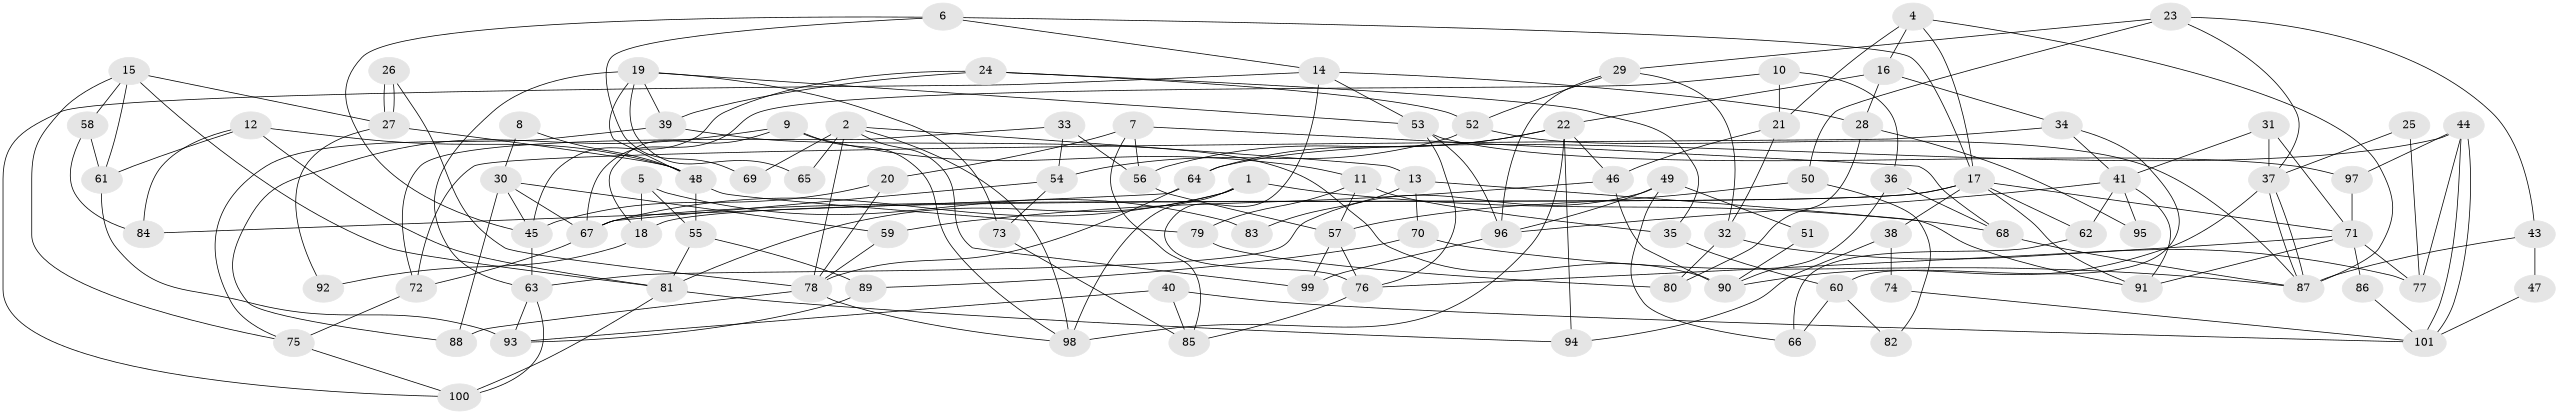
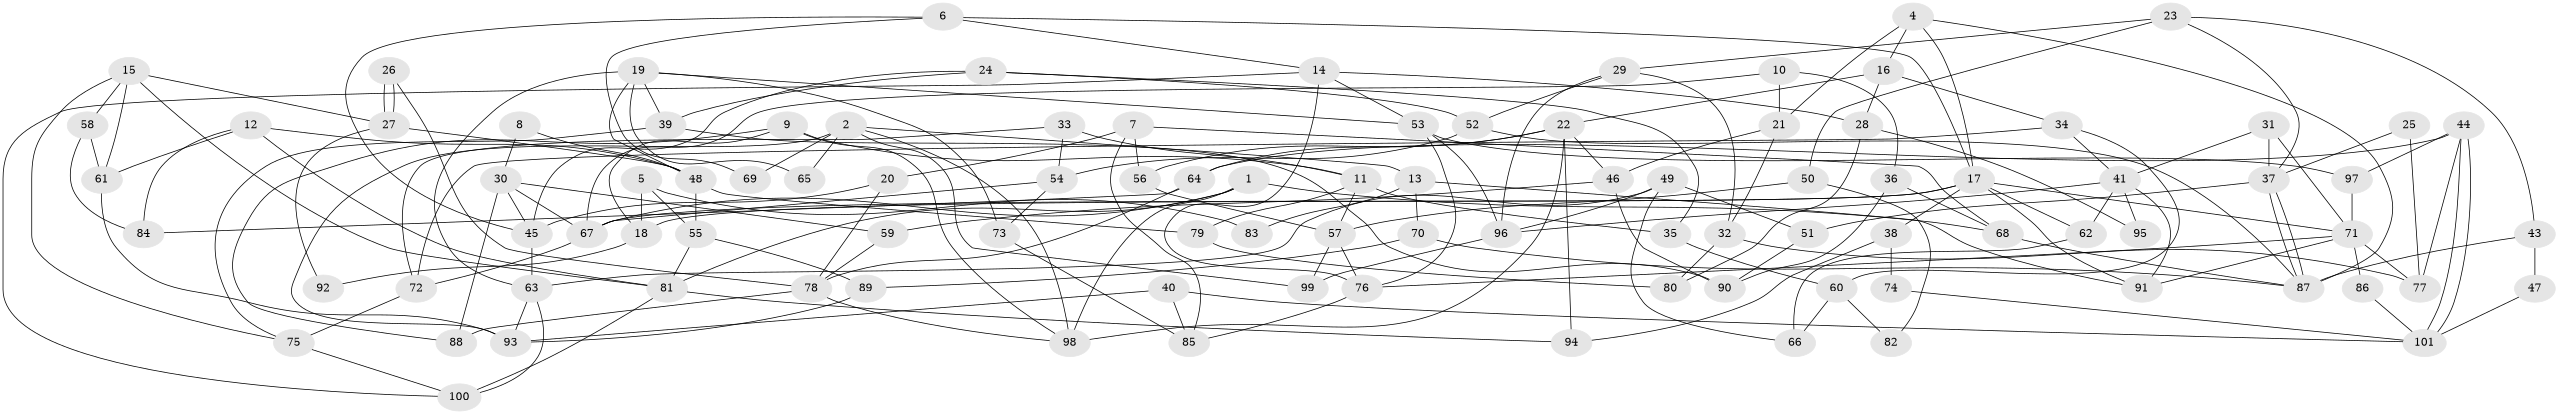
(1102, 153) -> (1212, 155)
(833, 187) -> (422, 161)
(2103, 265) -> (2037, 202)
